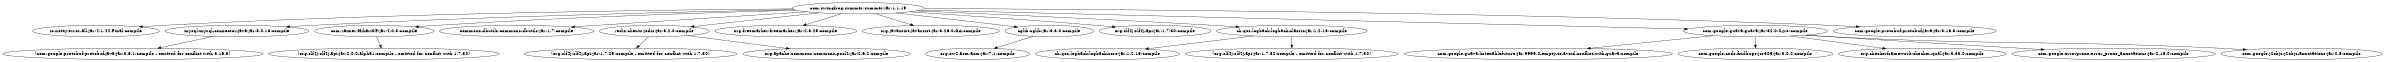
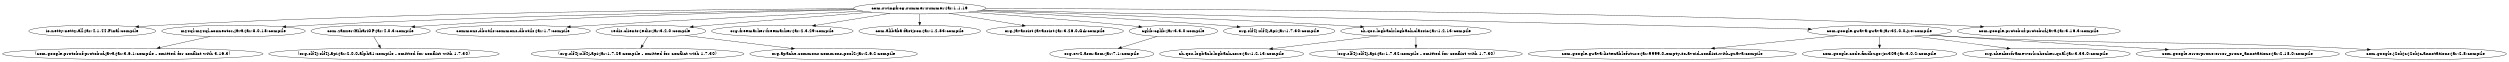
(96, 31) -> (92, 31)
none -> (920, 31)
